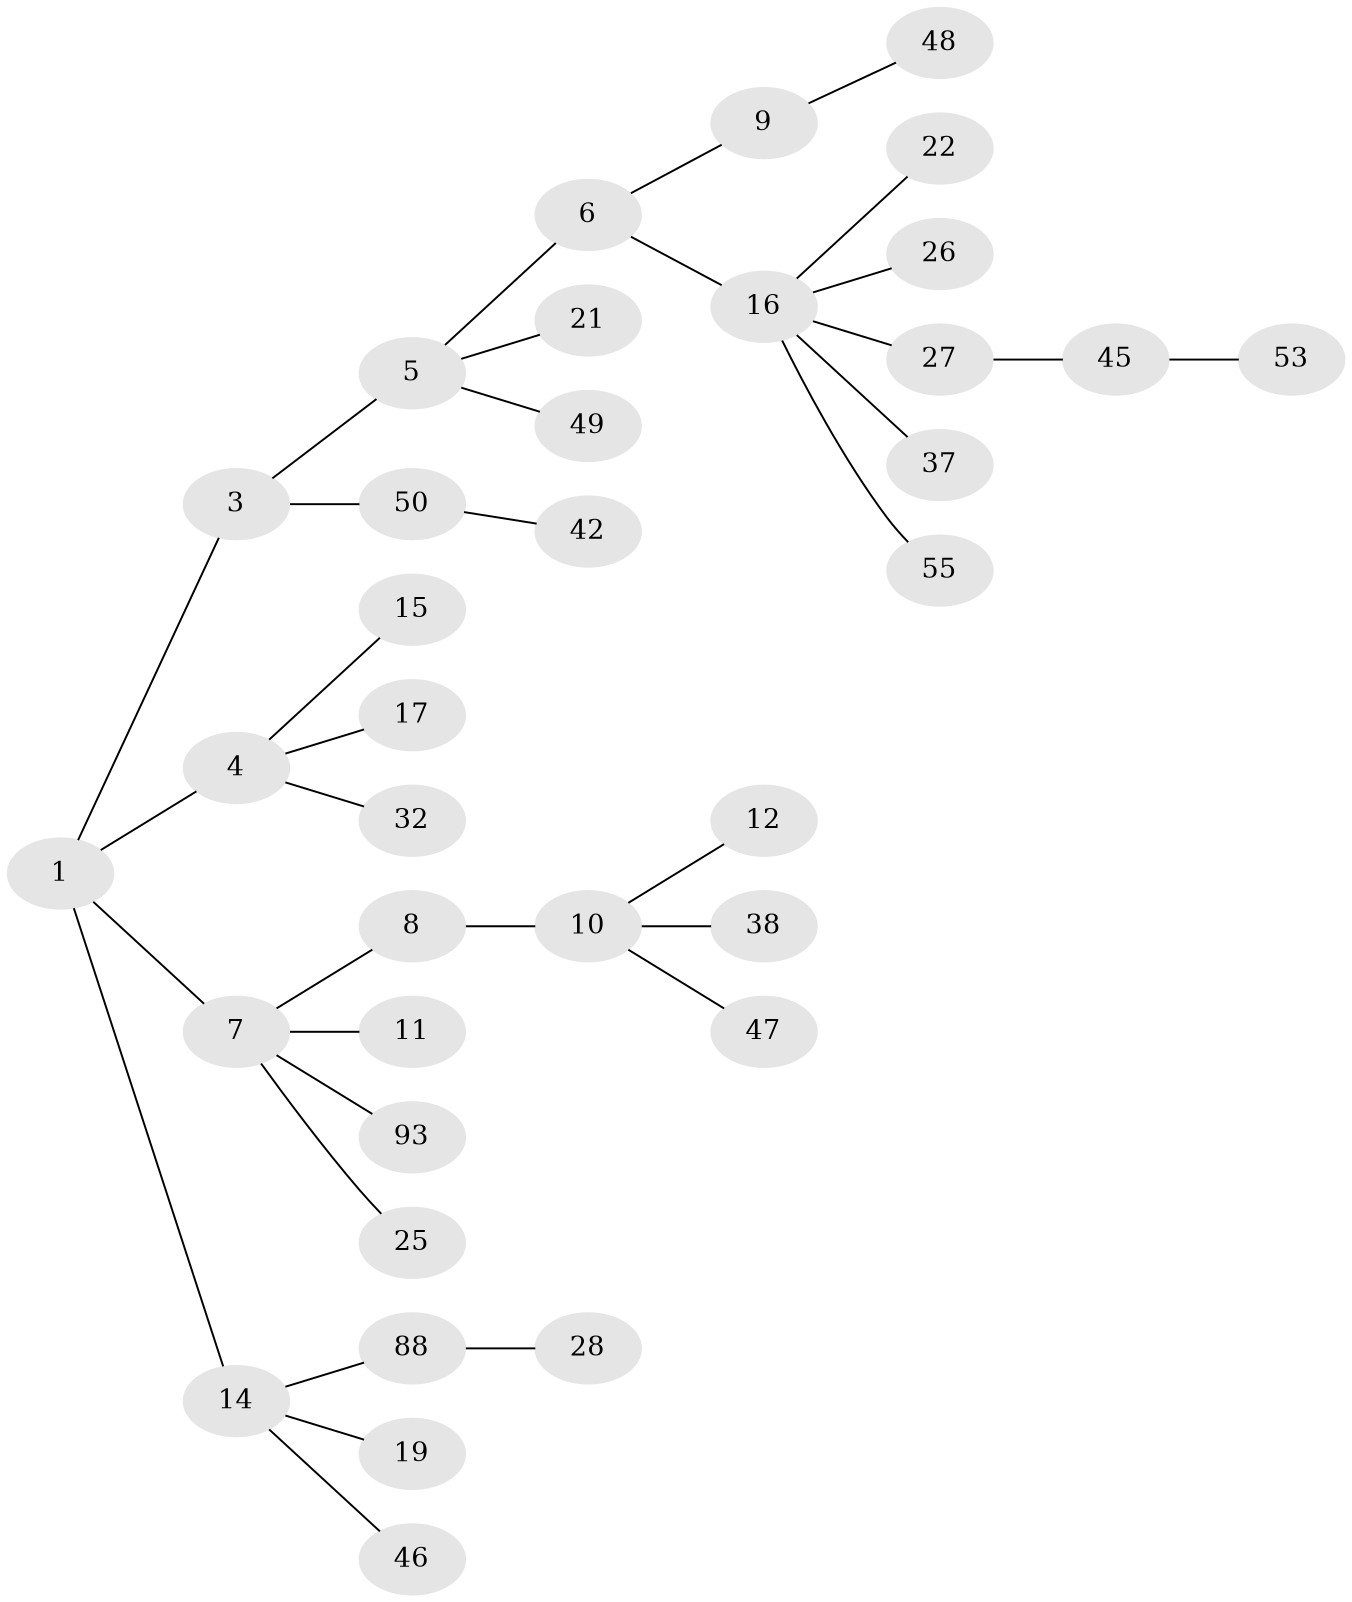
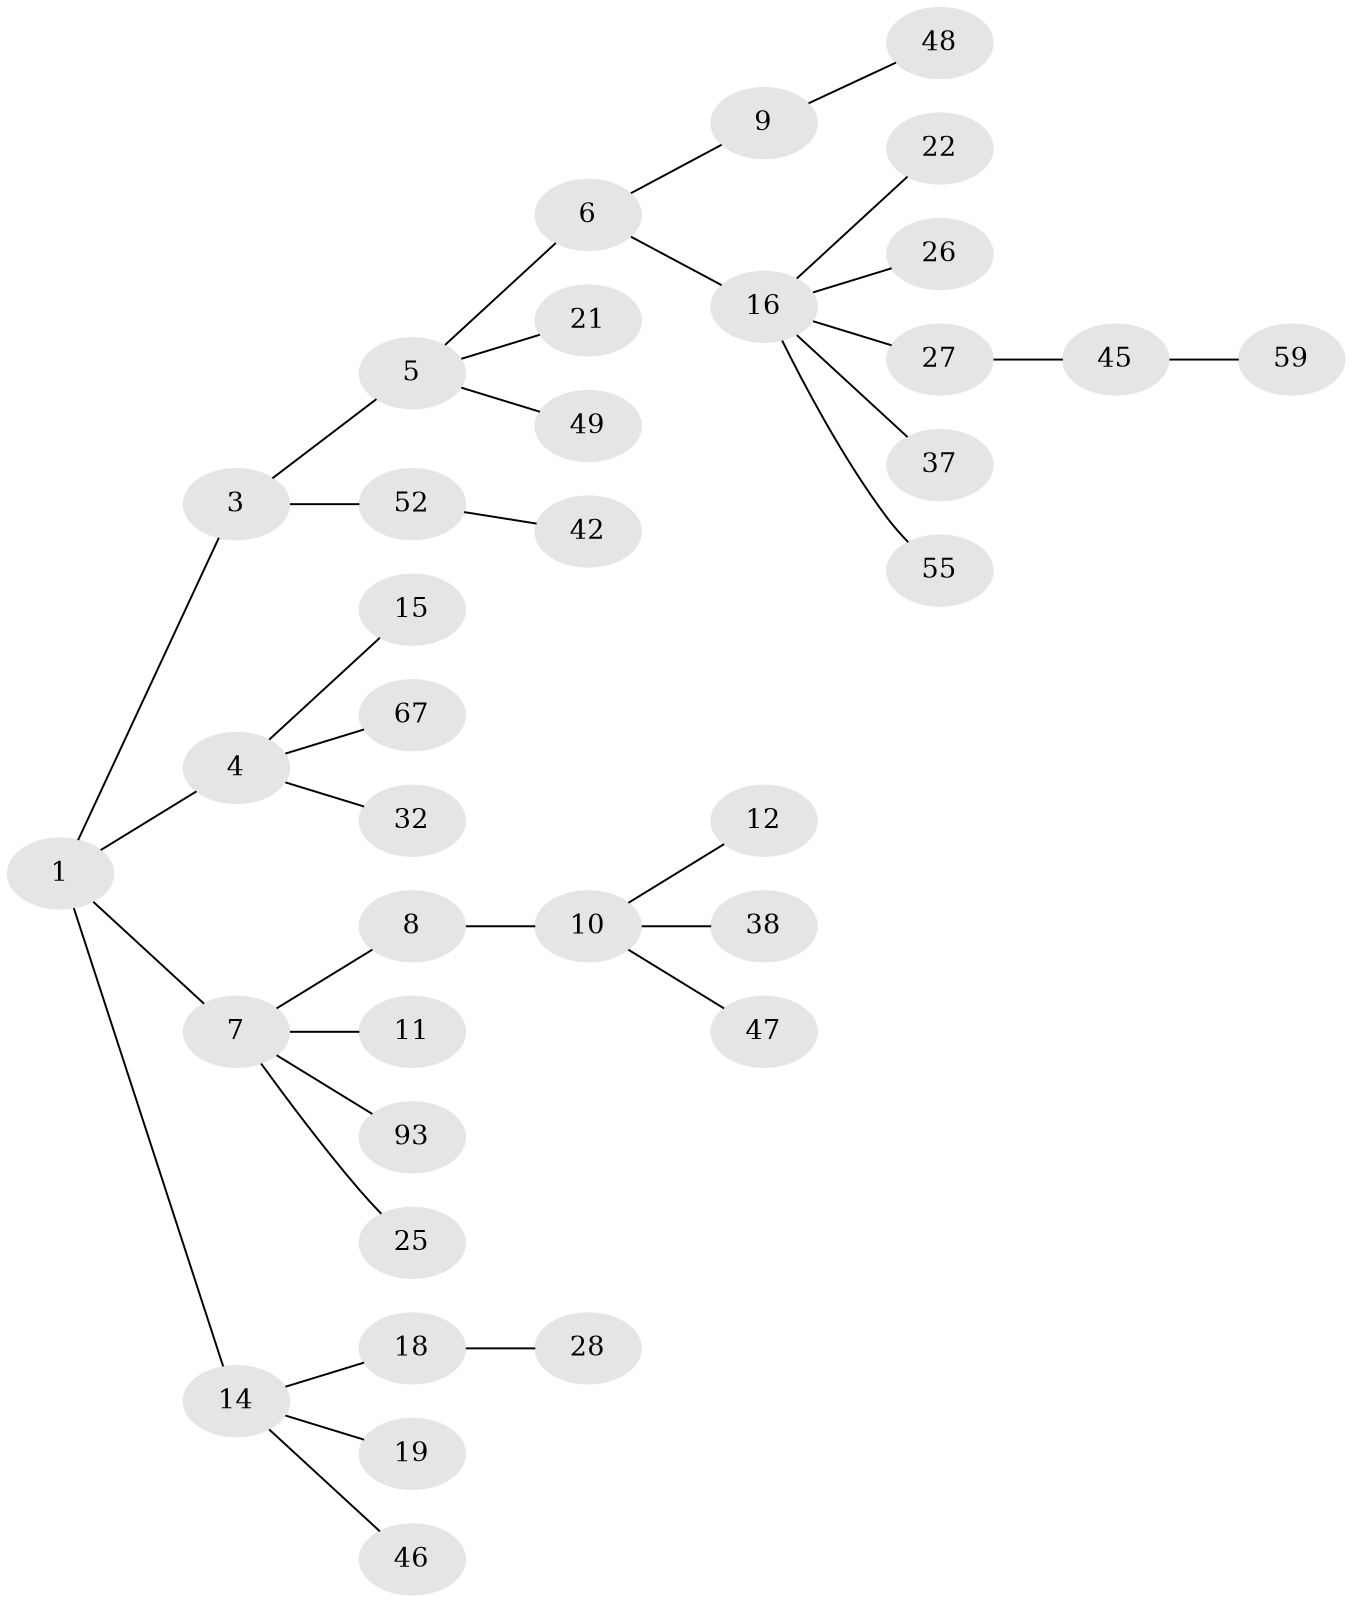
(1292, 360) -> (1292, 360)
(412, 504) -> (412, 504)
(412, 715) -> (412, 715)
(412, 1348) -> (412, 1348)
